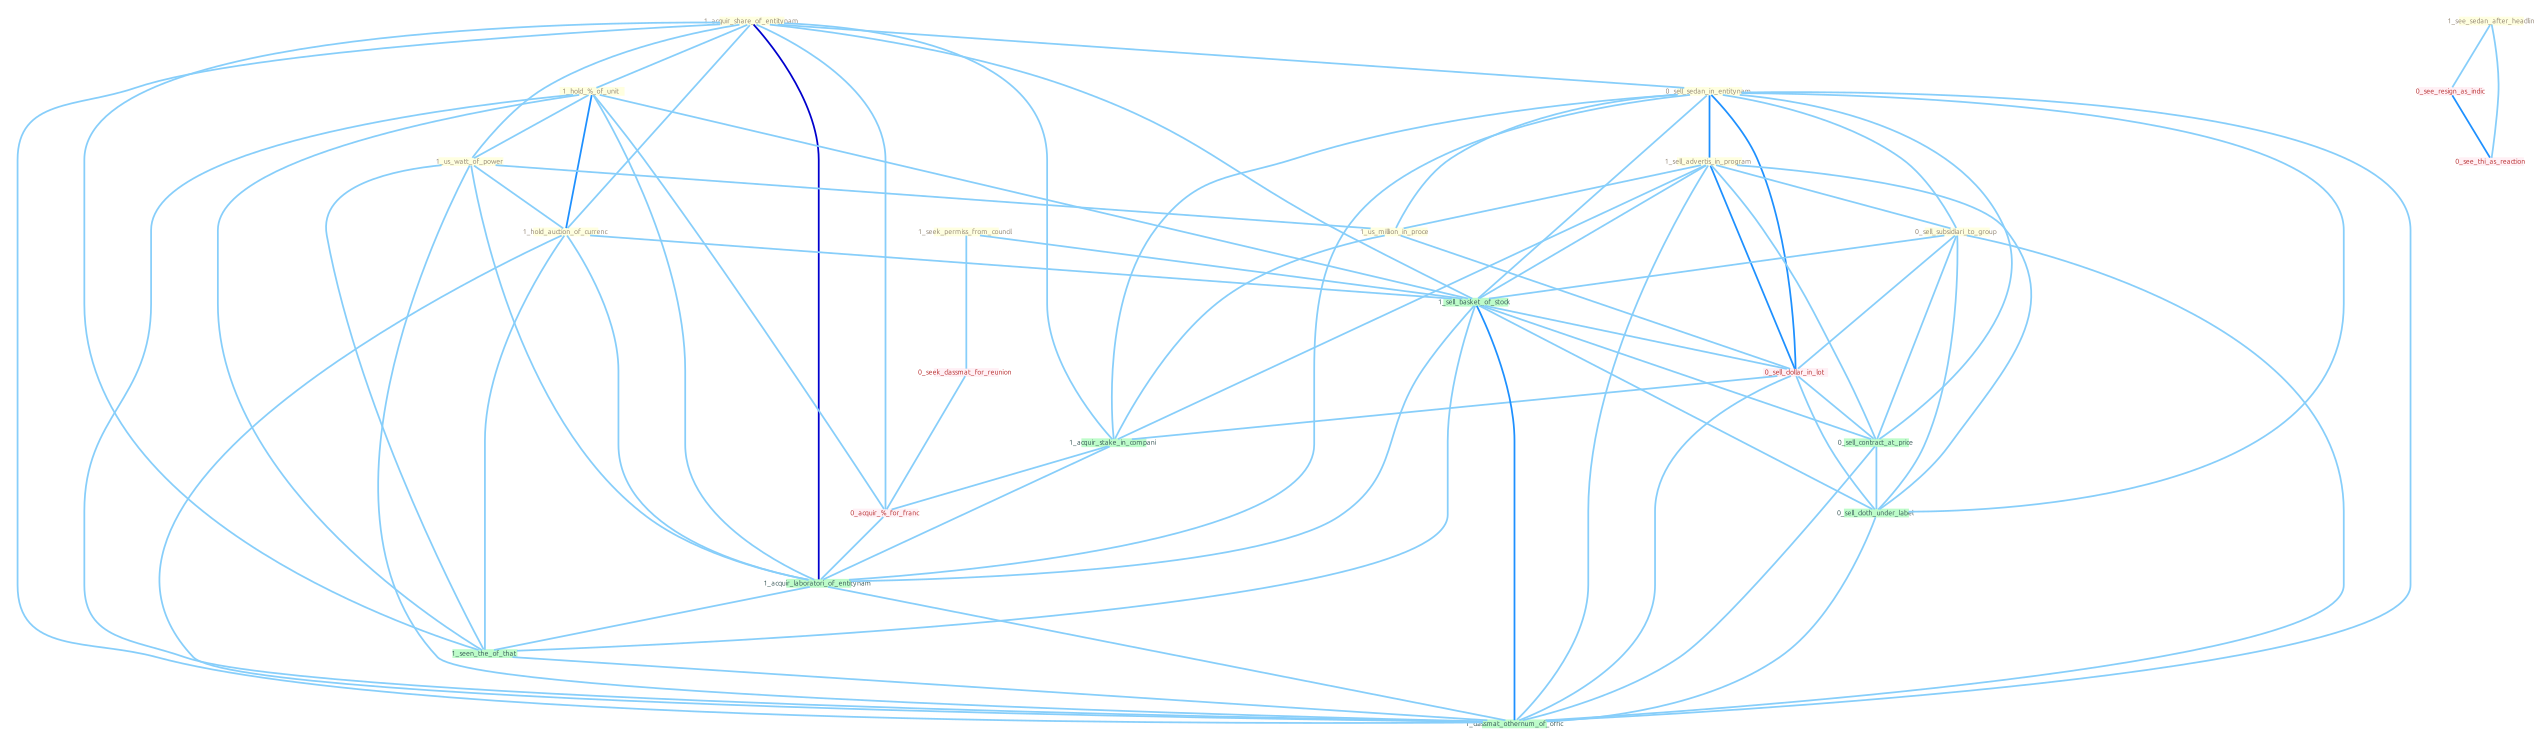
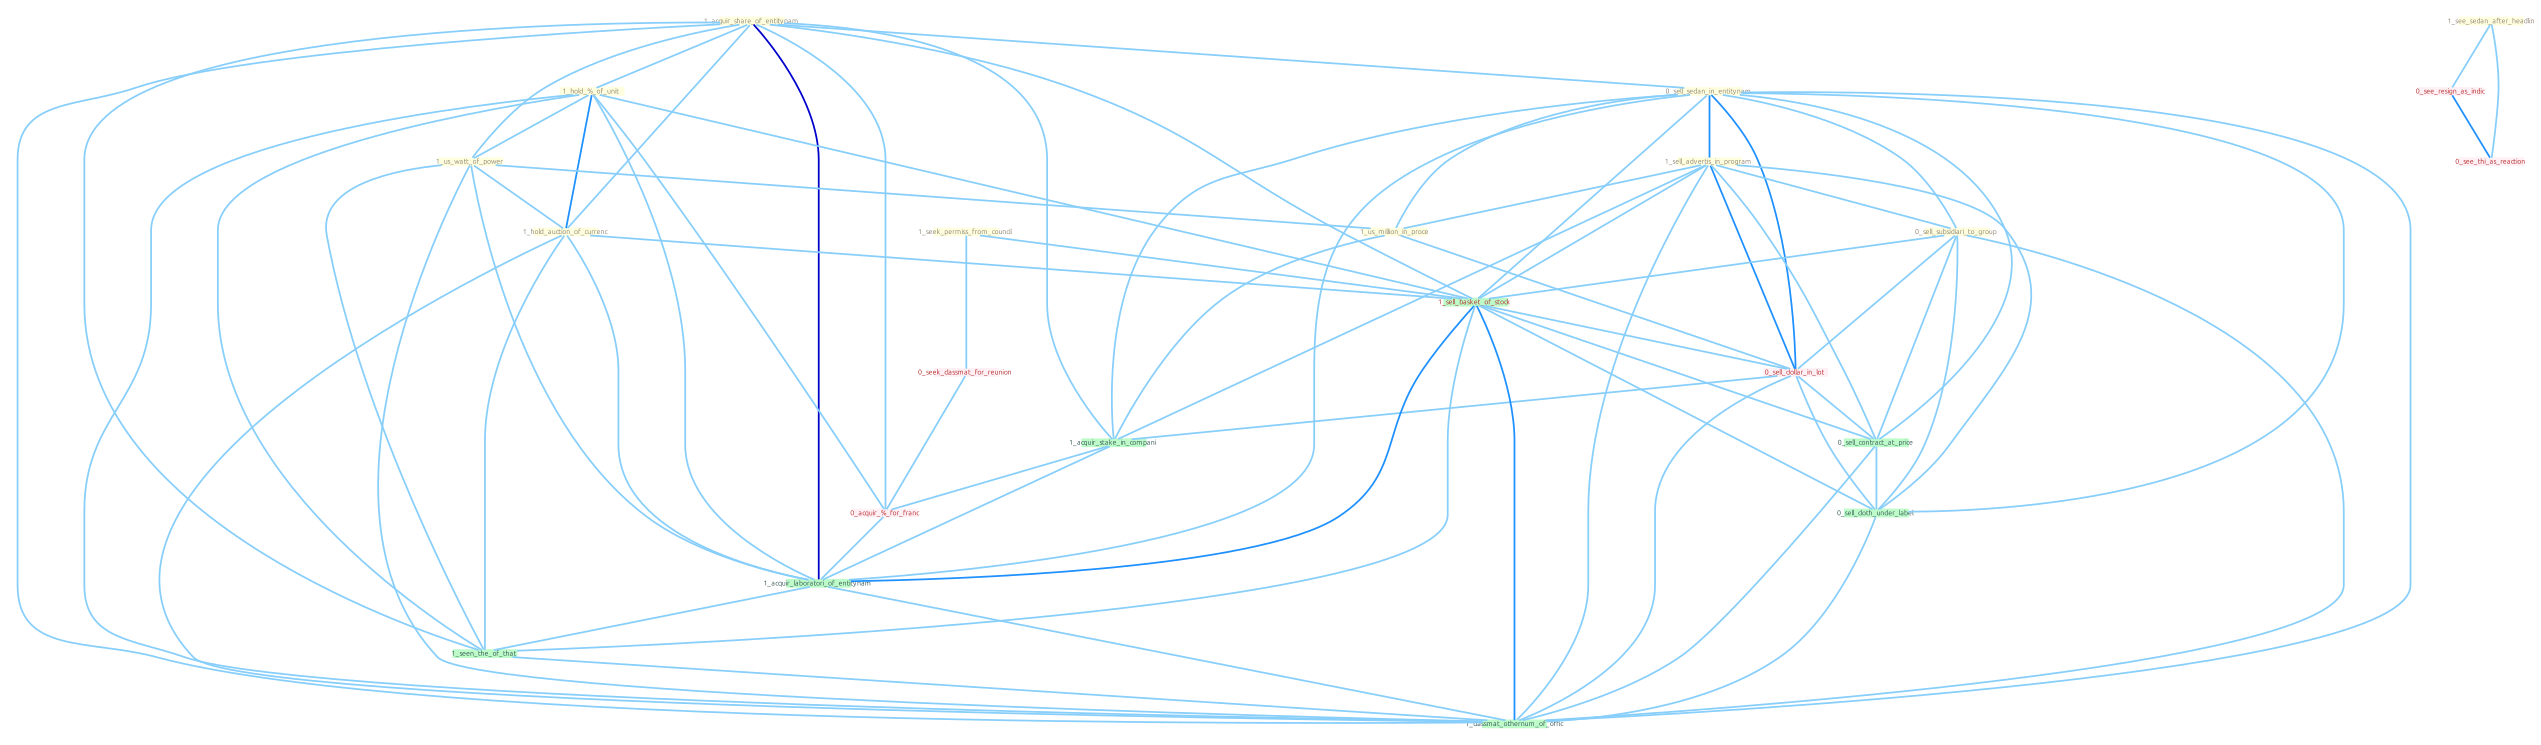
(1476, 302) -> (1476, 302)
(1224, 552) -> (1224, 552)
